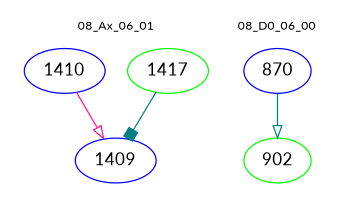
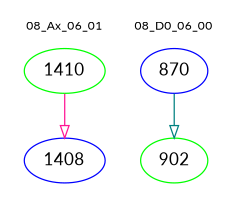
(65, 71) -> (65, 71)
(168, 71) -> none
(116, 161) -> (65, 161)
